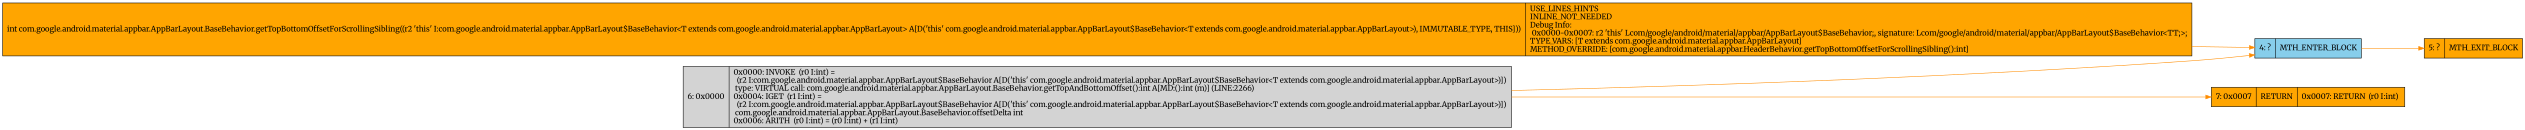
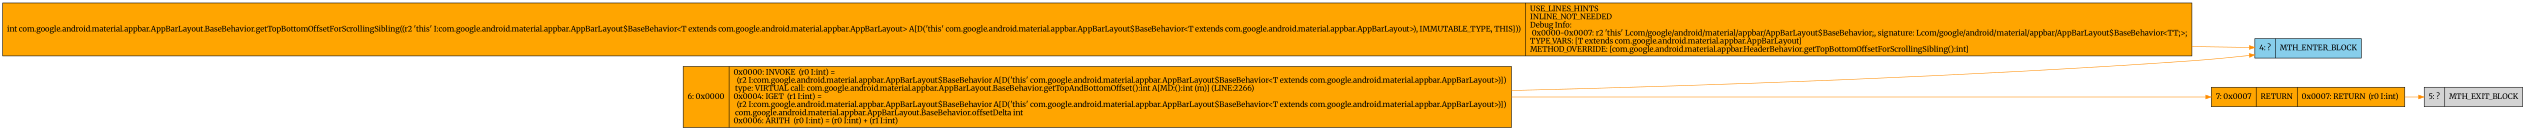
(2390, 48) -> (2412, 97)
(2473, 48) -> (2473, 97)
(1097, 97) -> (1097, 97)
